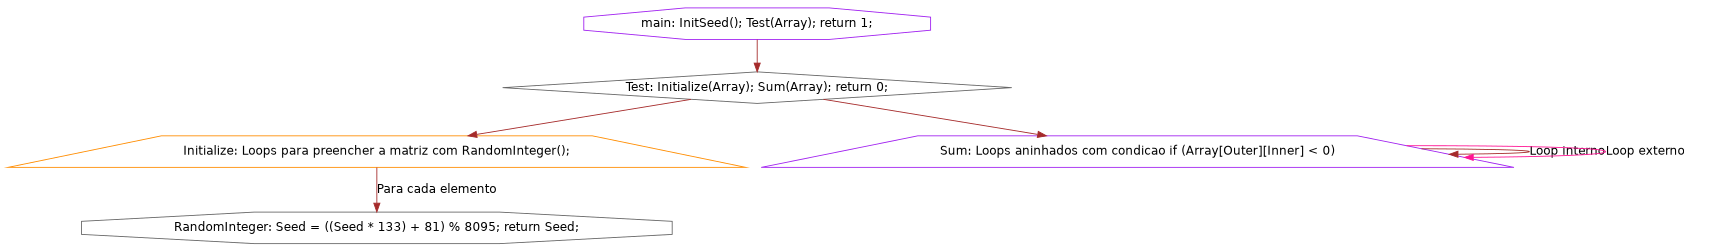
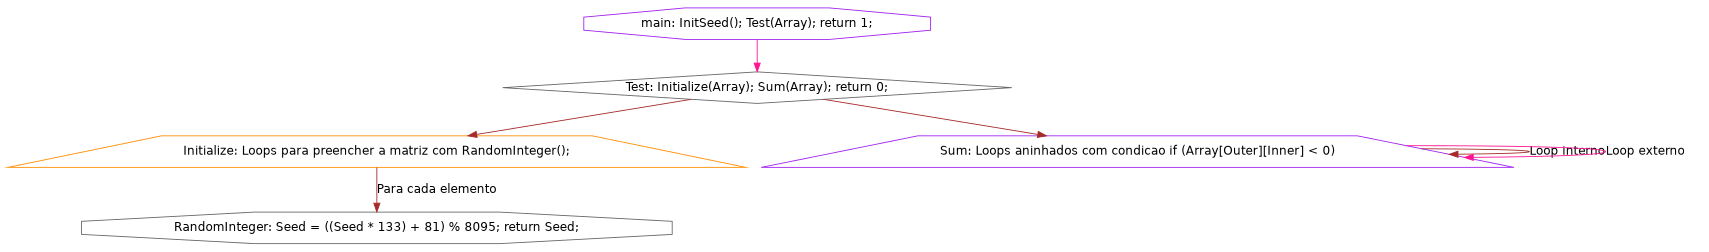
(757, 51) -> (757, 51)
